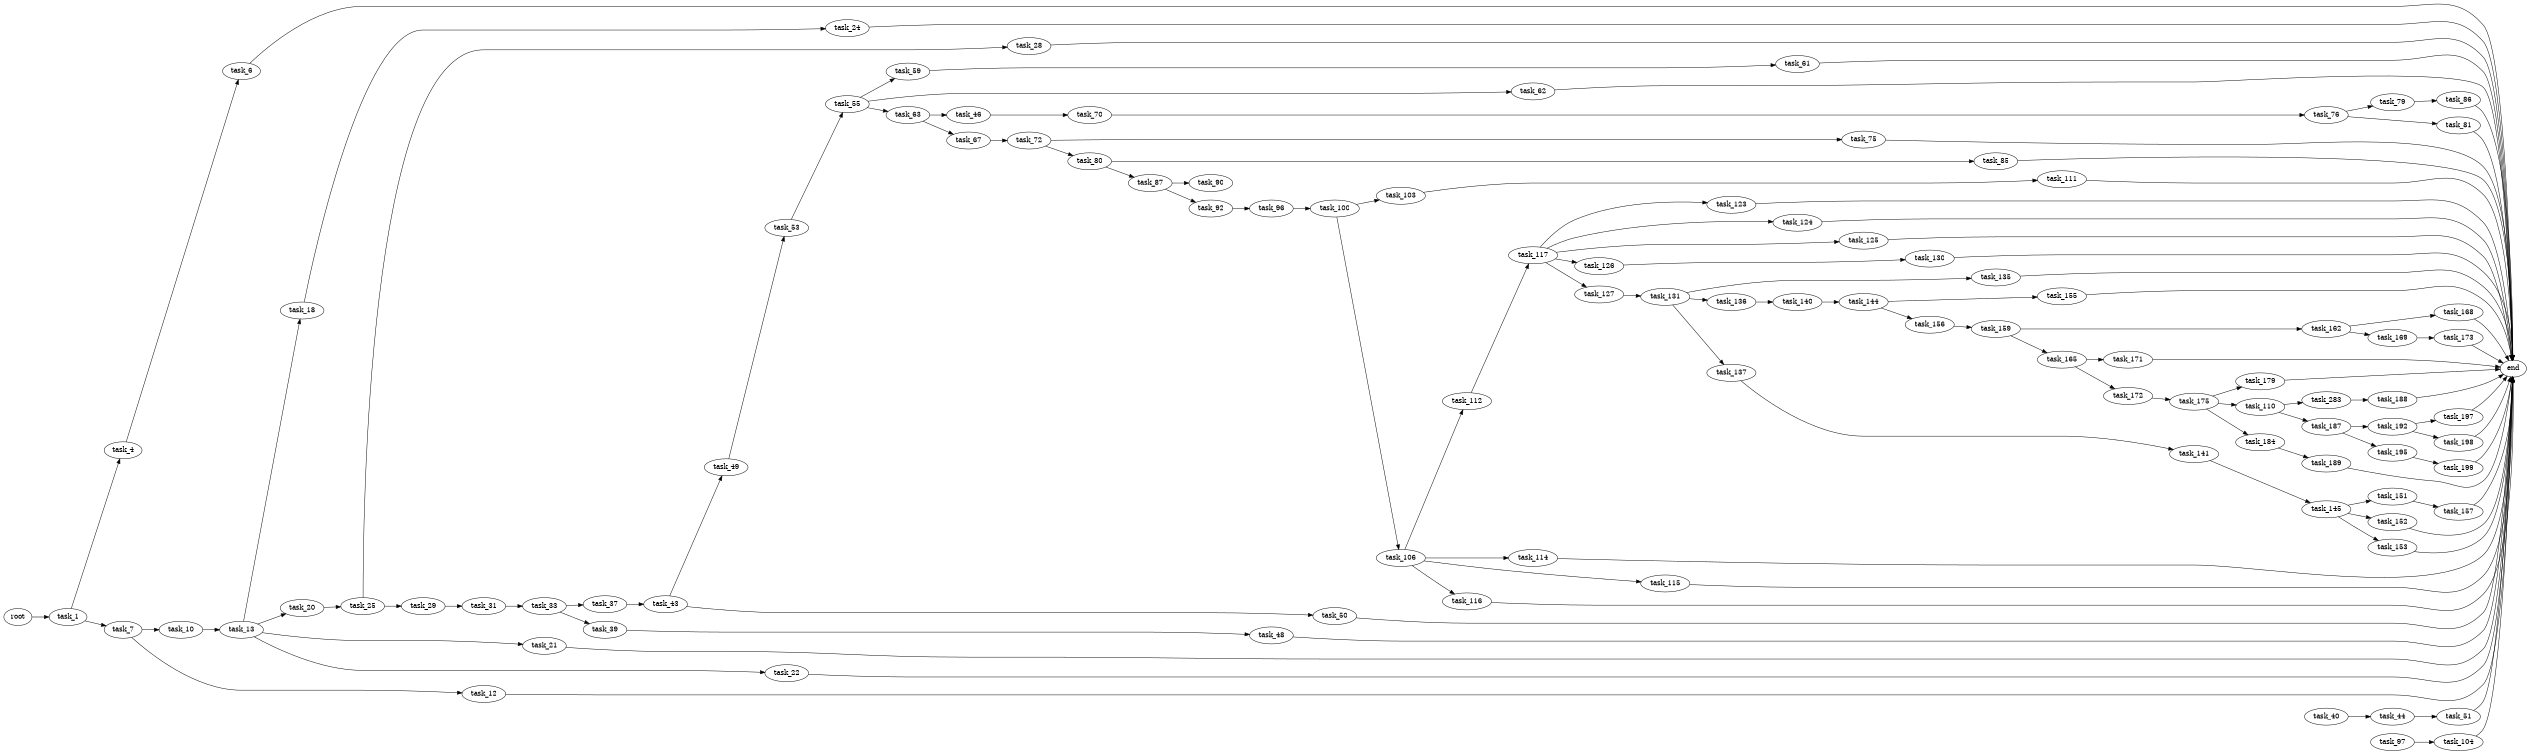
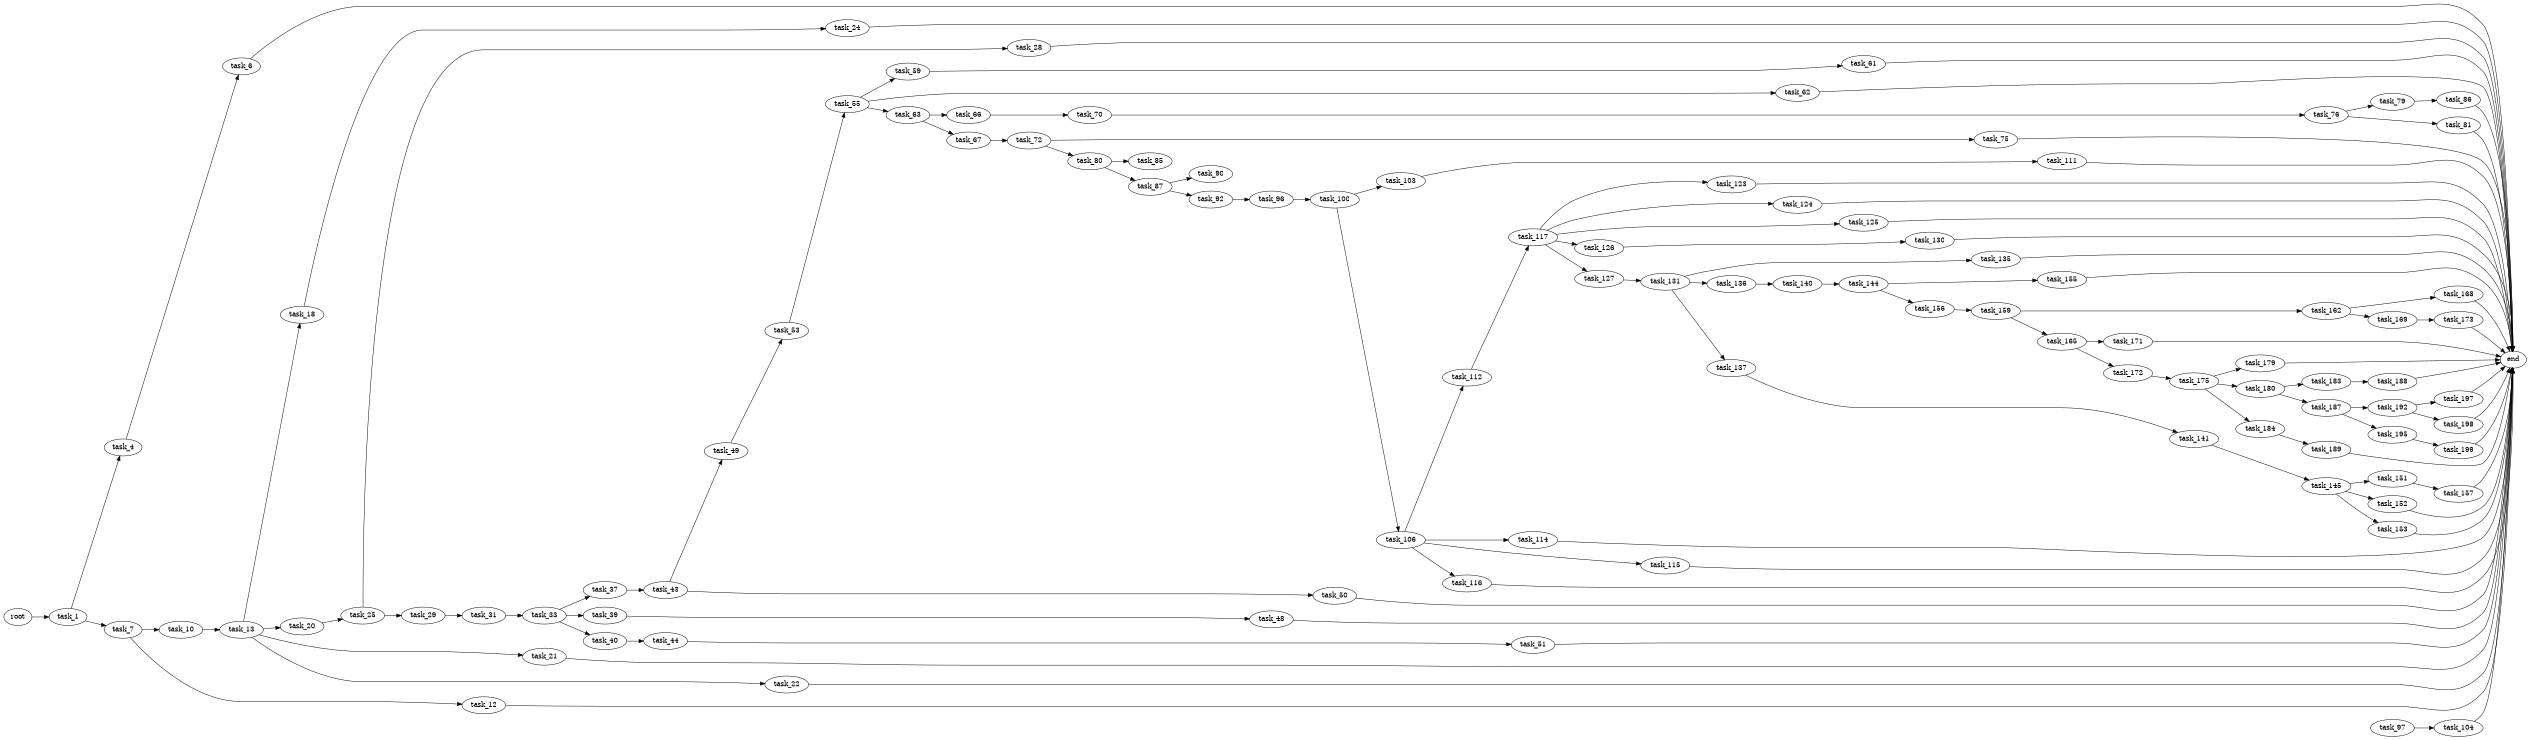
(968, 115) -> (968, 115)
(2342, 159) -> none
(2326, 400) -> (2326, 382)
(2260, 407) -> (2260, 389)
none -> (572, 627)
